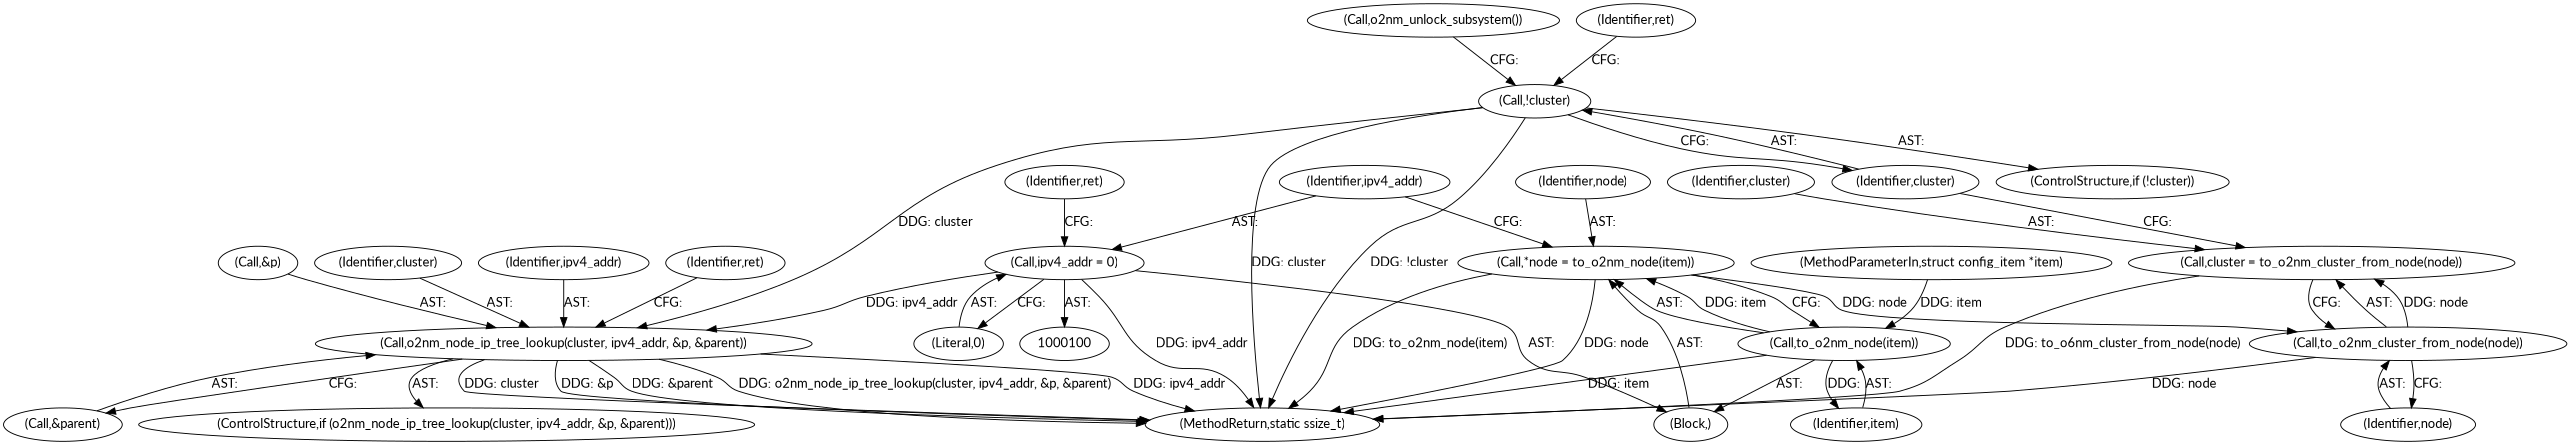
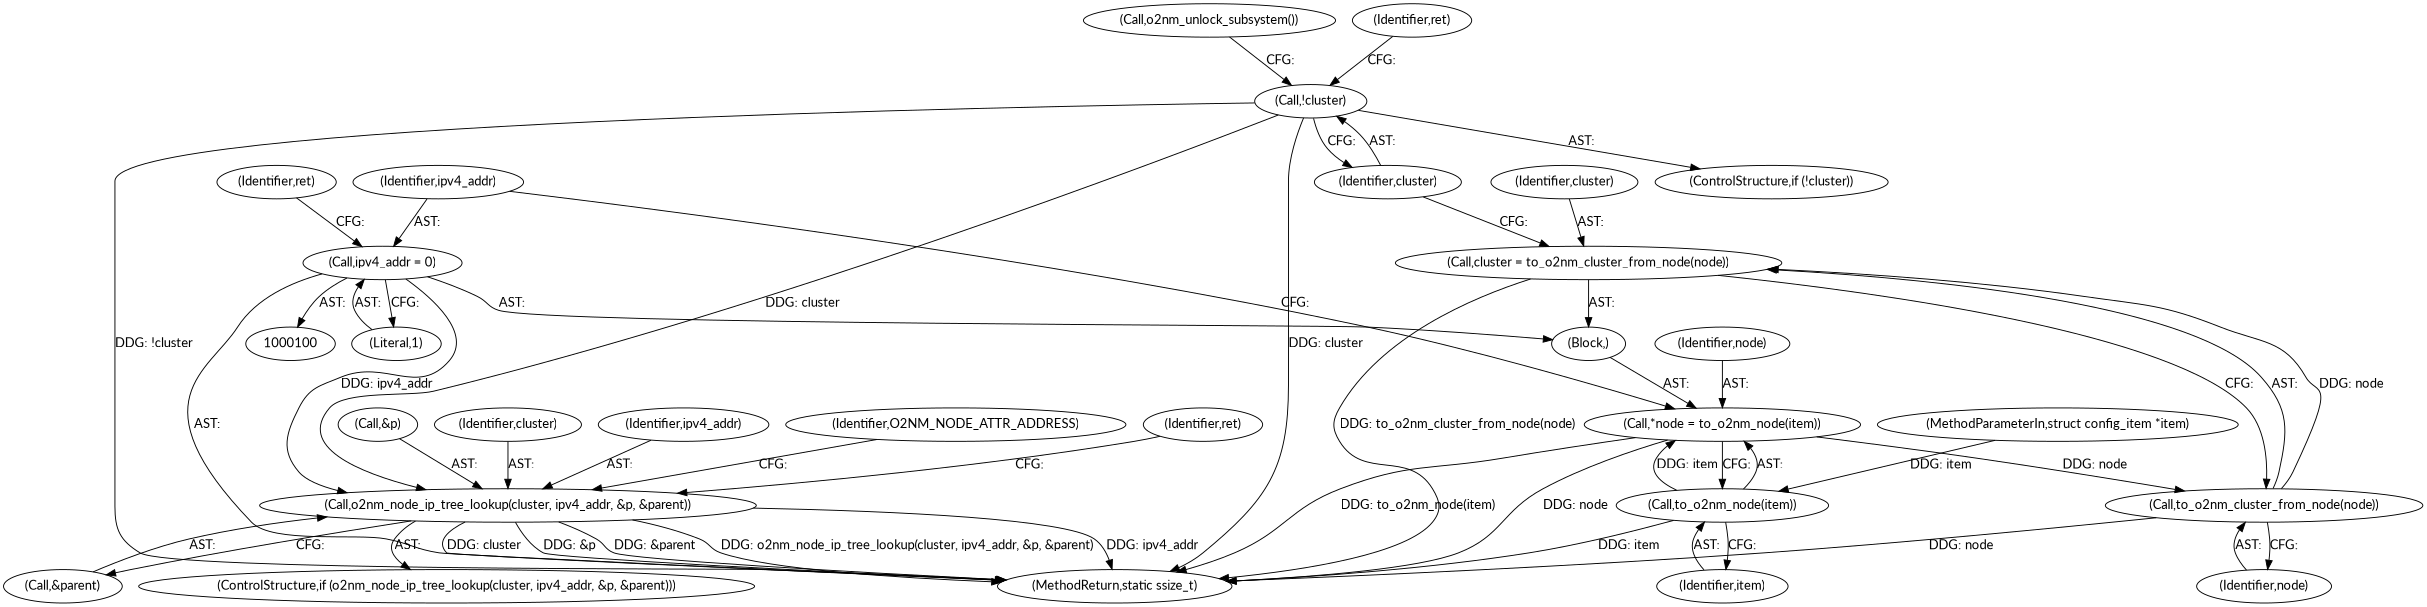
(959, 344) -> (396, 344)
(1202, 344) -> (209, 425)
(2123, 344) -> (1458, 425)
(1769, 384) -> (1589, 299)
(1846, 384) -> (1744, 546)
none -> (956, 425)
